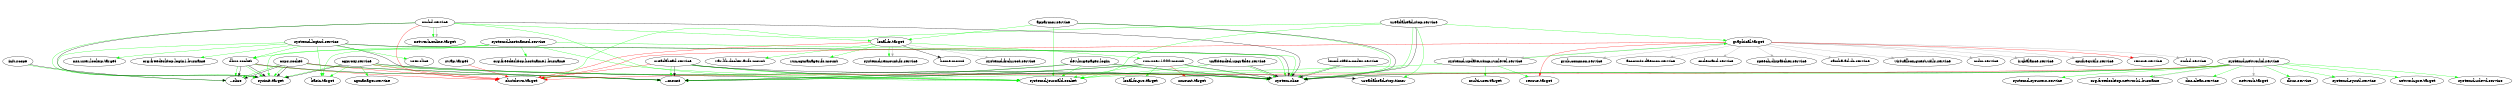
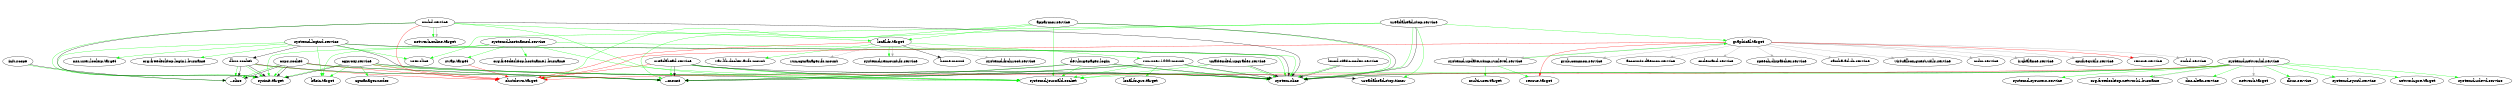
(1229, 36) -> (904, 30)
(373, 50) -> (488, 52)
(278, 52) -> (278, 52)
(851, 52) -> (851, 52)
(990, 76) -> (915, 33)
(372, 81) -> (372, 81)
(1192, 81) -> none
